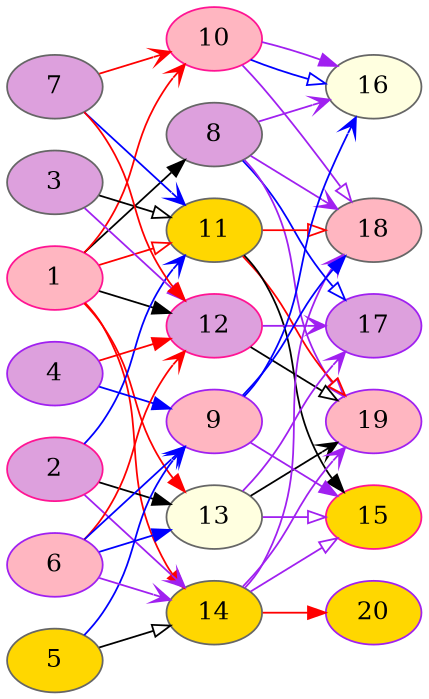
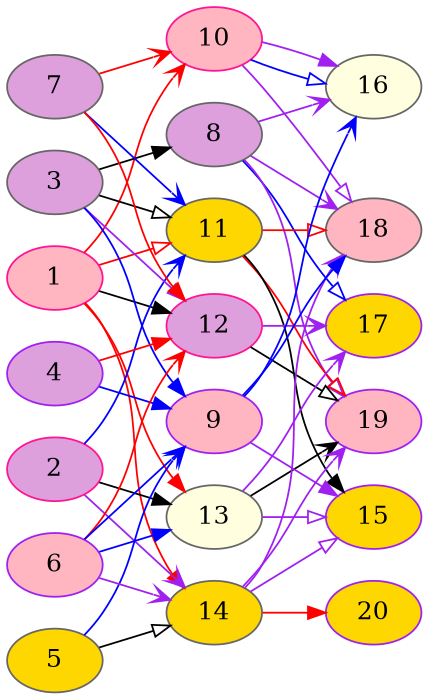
(124, 216) -> (126, 161)
none -> (131, 288)
(374, 326) -> (374, 326)
(374, 517) -> (374, 517)
